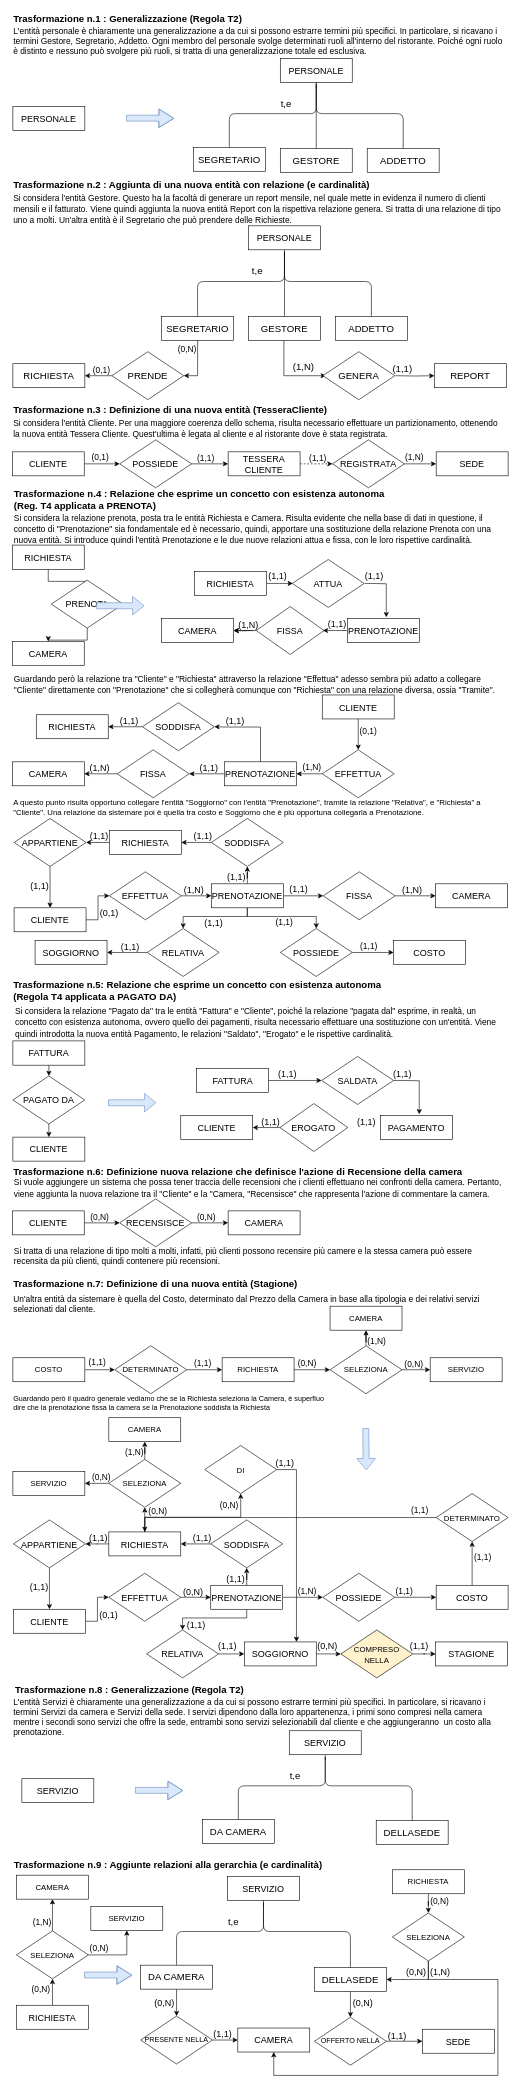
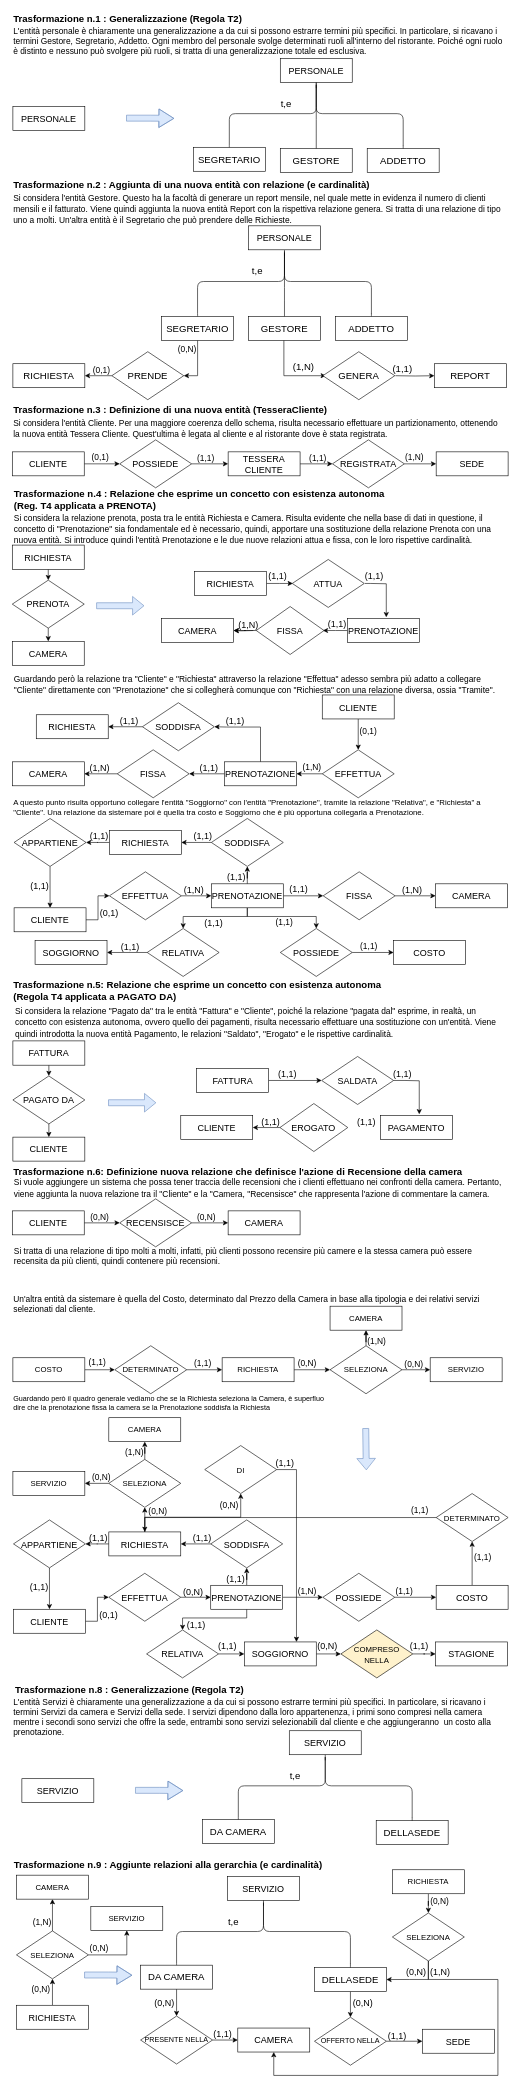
(315, 464) -> (315, 464)
(87, 604) -> (48, 604)
(204, 1284) -> none
